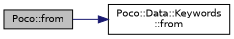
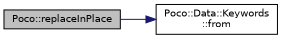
(38, 19) -> (62, 19)
